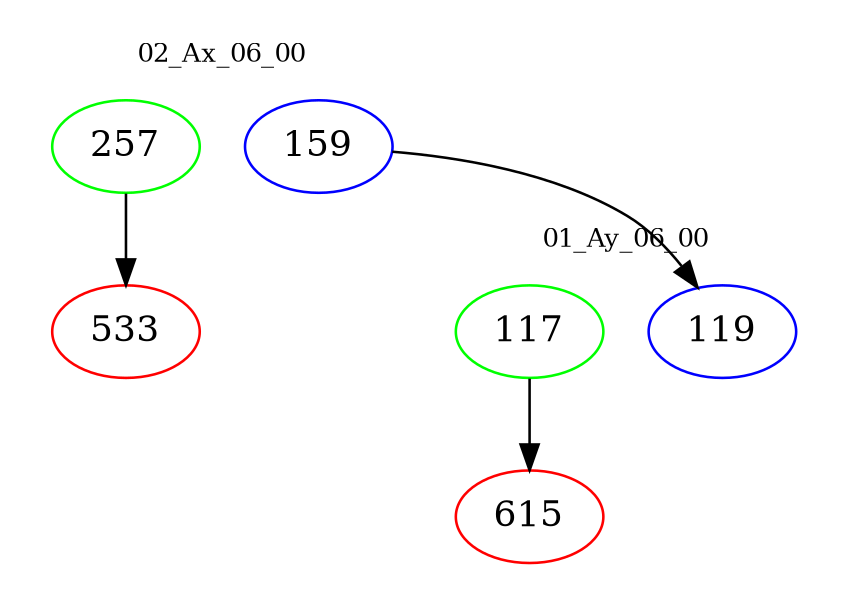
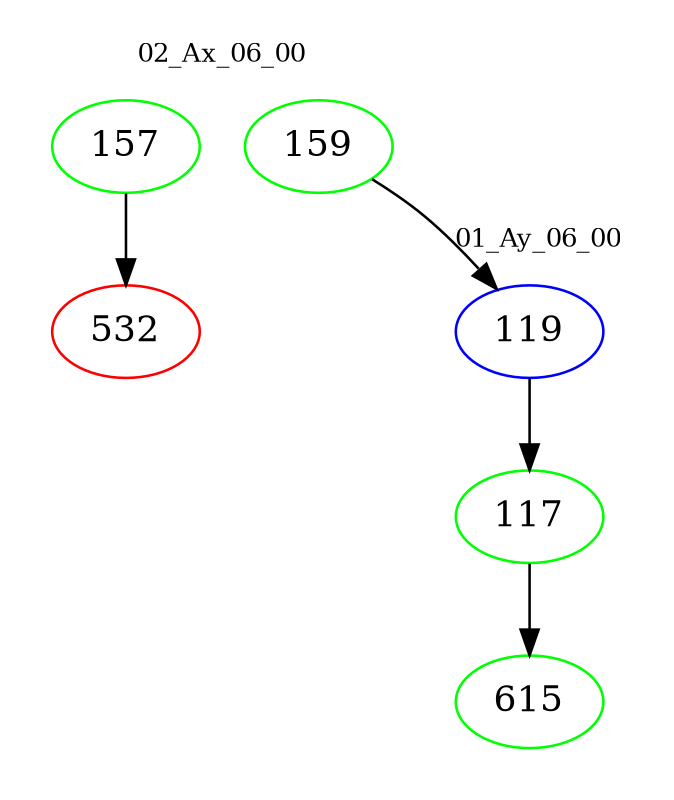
(126, 147) -> (126, 147)
(319, 147) -> (319, 147)
(126, 332) -> (126, 332)
none -> (530, 412)
(530, 517) -> (530, 702)
